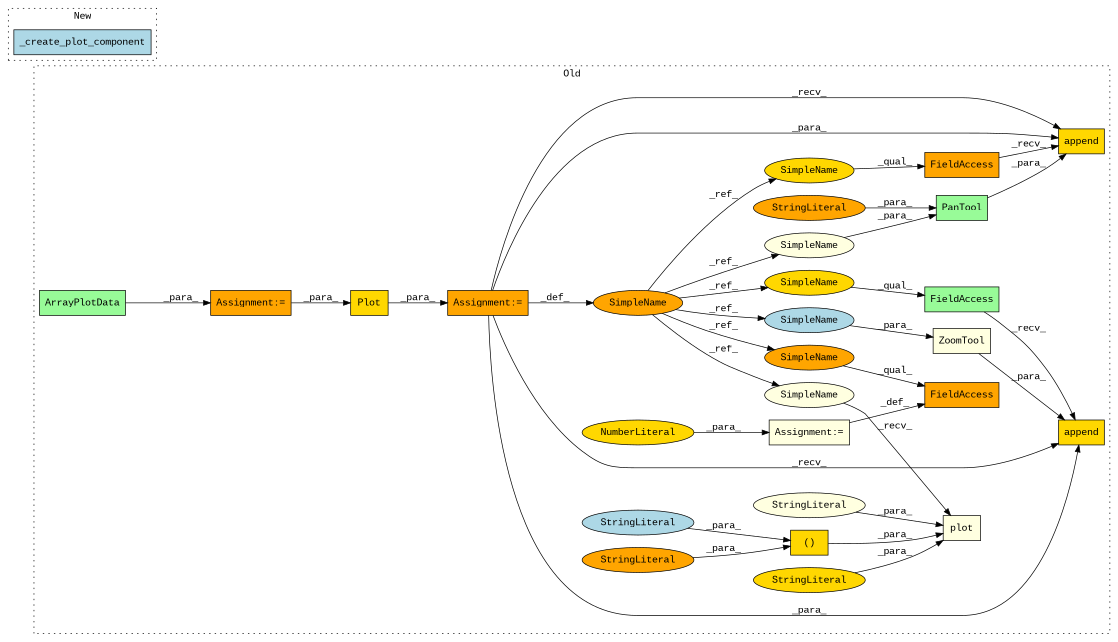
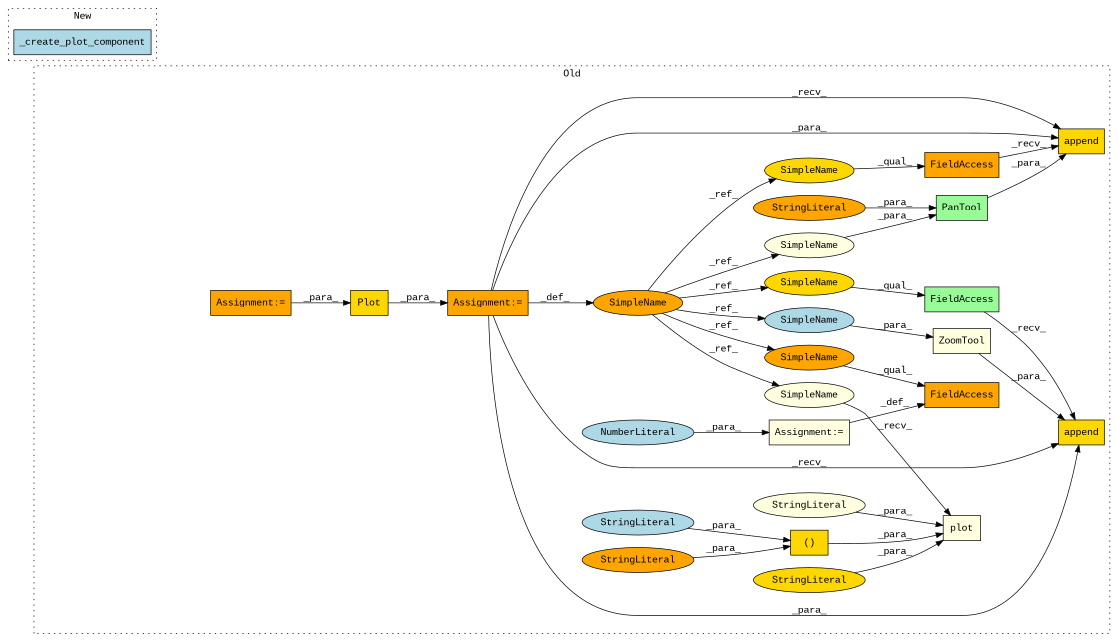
(82, 303) -> none
(638, 432) -> (638, 432)
